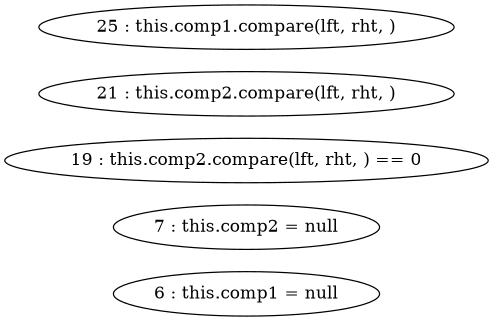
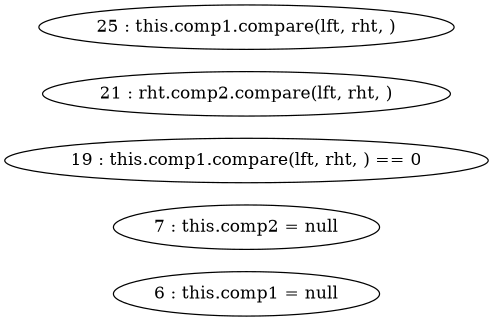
(246, 94) -> (246, 94)
(246, 161) -> (246, 161)
